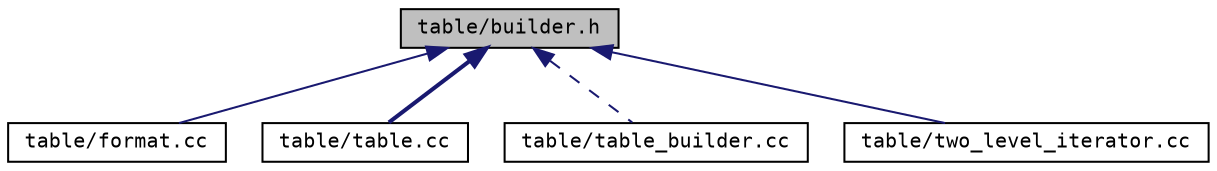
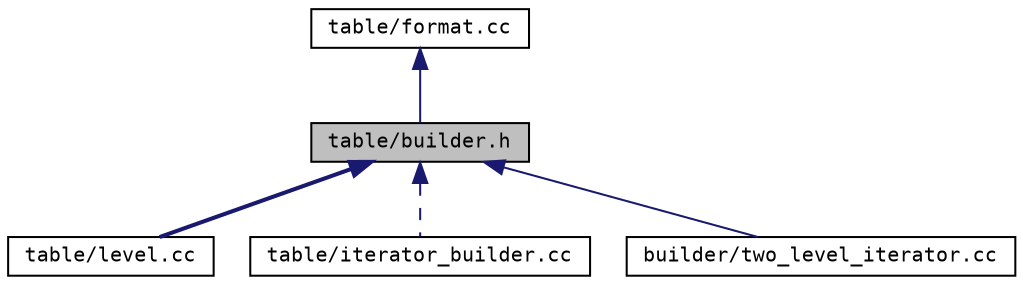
(303, 88) -> (420, 96)
(365, 142) -> (111, 256)
(656, 142) -> (420, 256)
(1027, 142) -> (821, 256)
